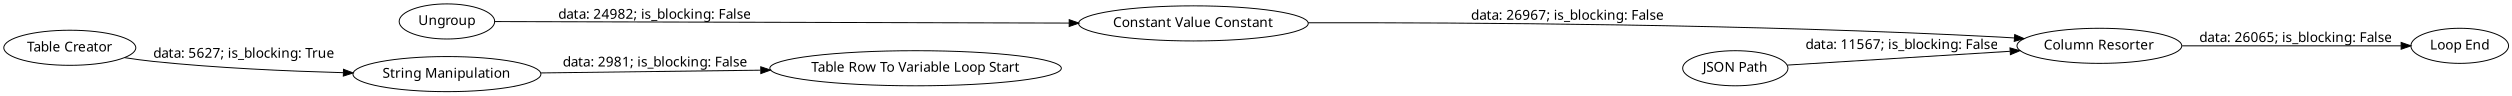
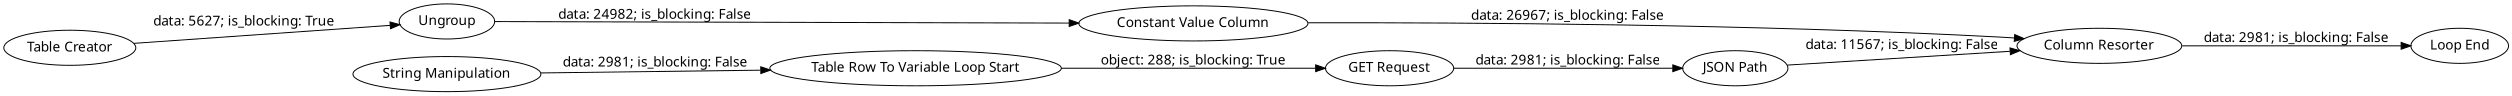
(1193, 23) -> (1193, 23)
(2296, 39) -> (2296, 39)
(234, 68) -> (262, 34)
none -> (1390, 68)
